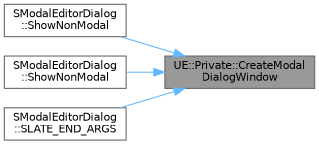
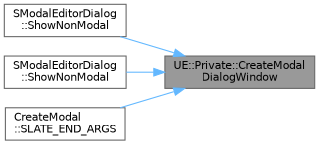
(65, 124) -> (65, 124)
